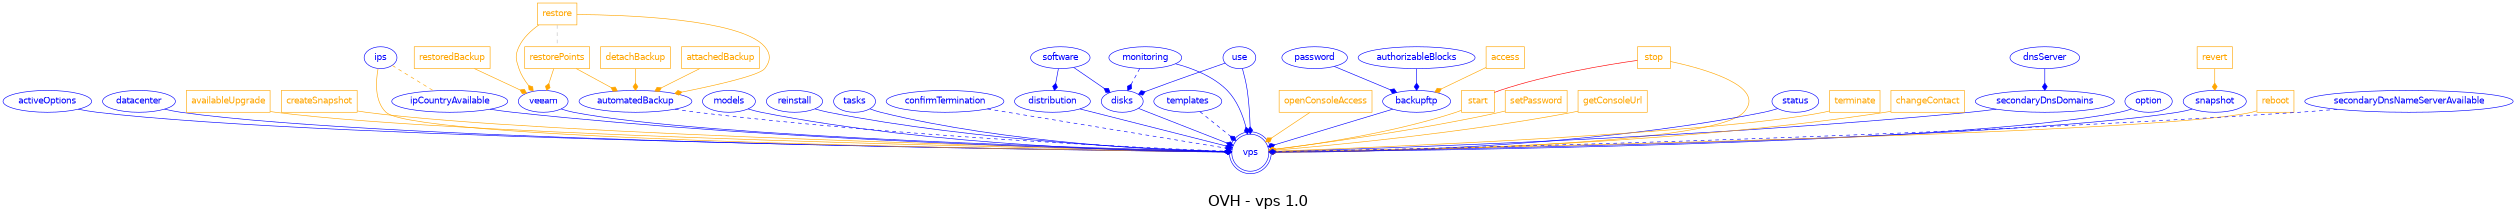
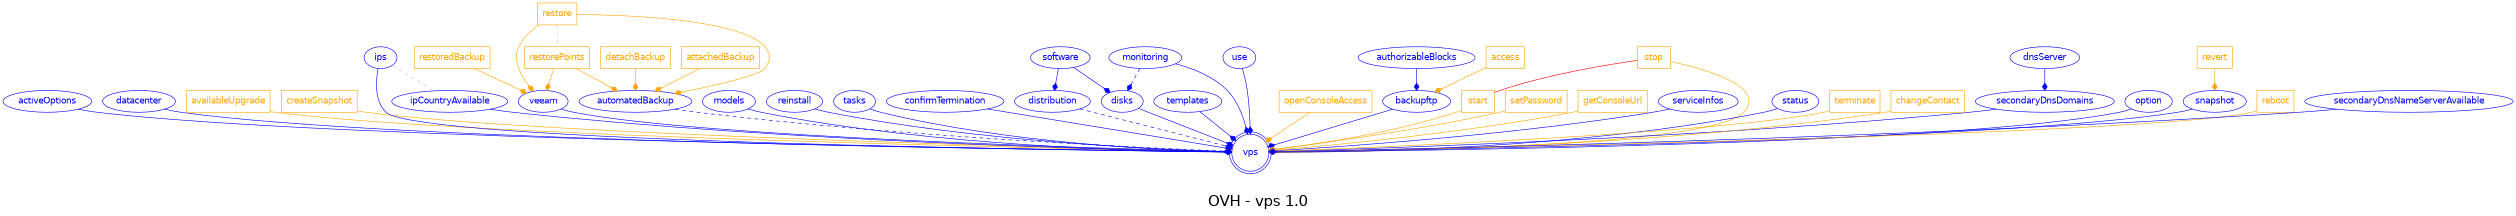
(1315, 58) -> none
(1185, 77) -> none
(413, 78) -> (413, 78)
none -> (1698, 101)
(1215, 124) -> (1215, 124)
(1153, 127) -> (1153, 127)
(1106, 128) -> (1106, 128)
(1807, 137) -> (1807, 137)
(781, 143) -> (781, 143)
